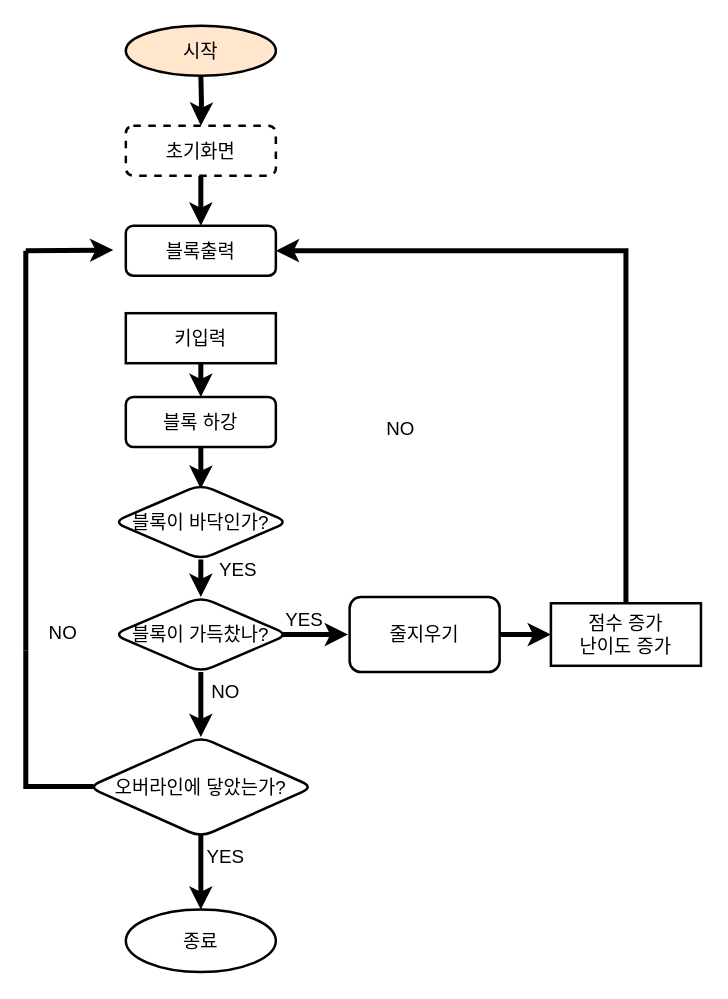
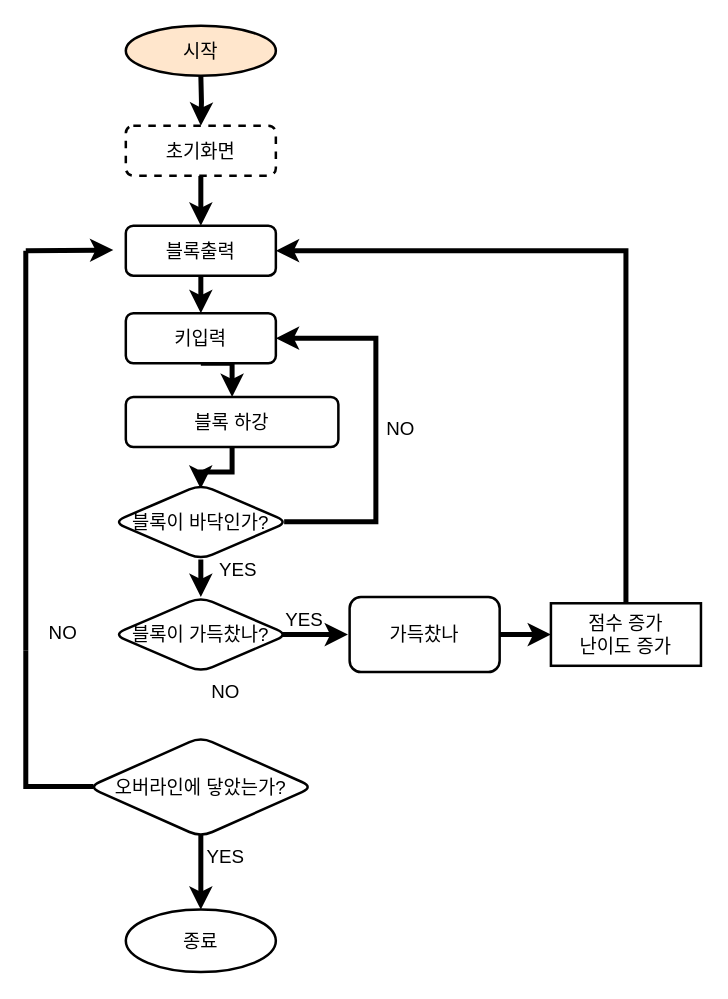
none -> (201, 287)
(201, 338) -> (201, 338)
(201, 422) -> (232, 422)
none -> (376, 433)
(424, 634) -> (424, 634)
(201, 697) -> none
